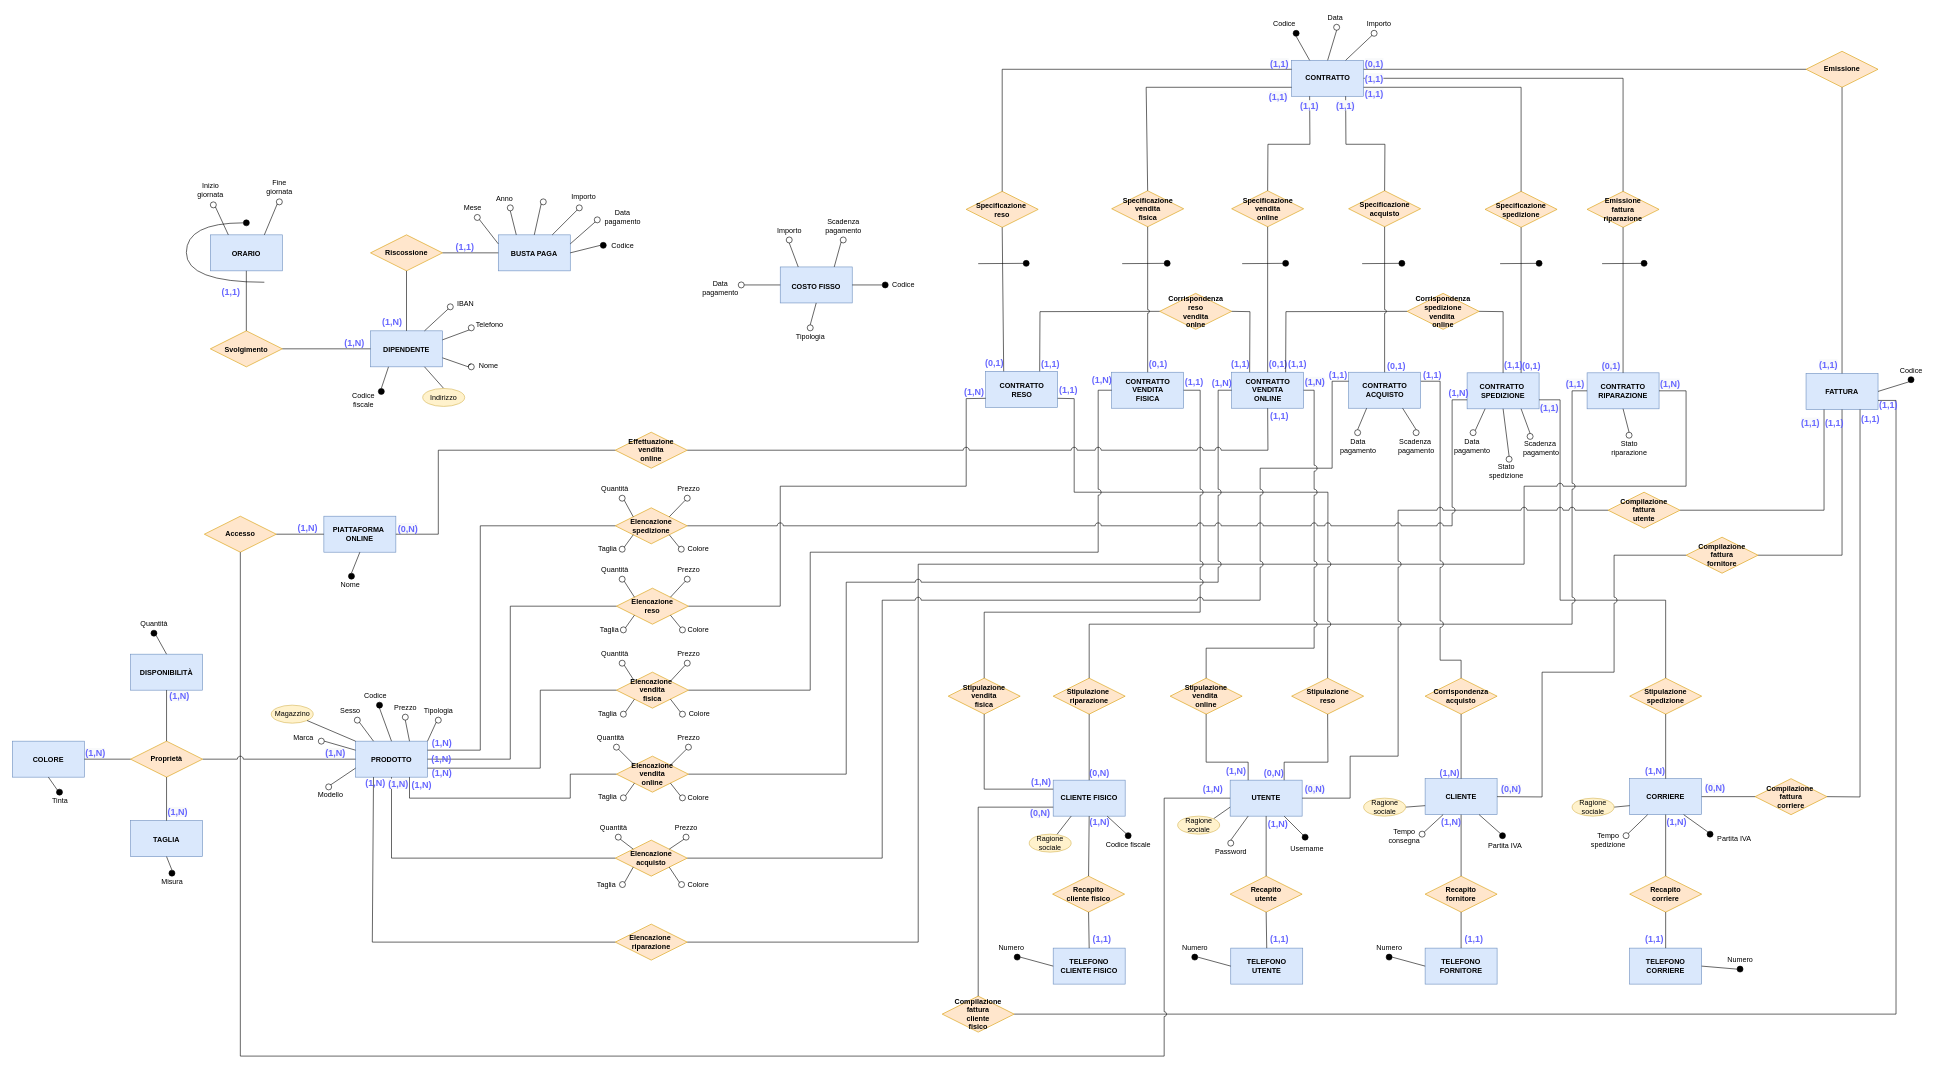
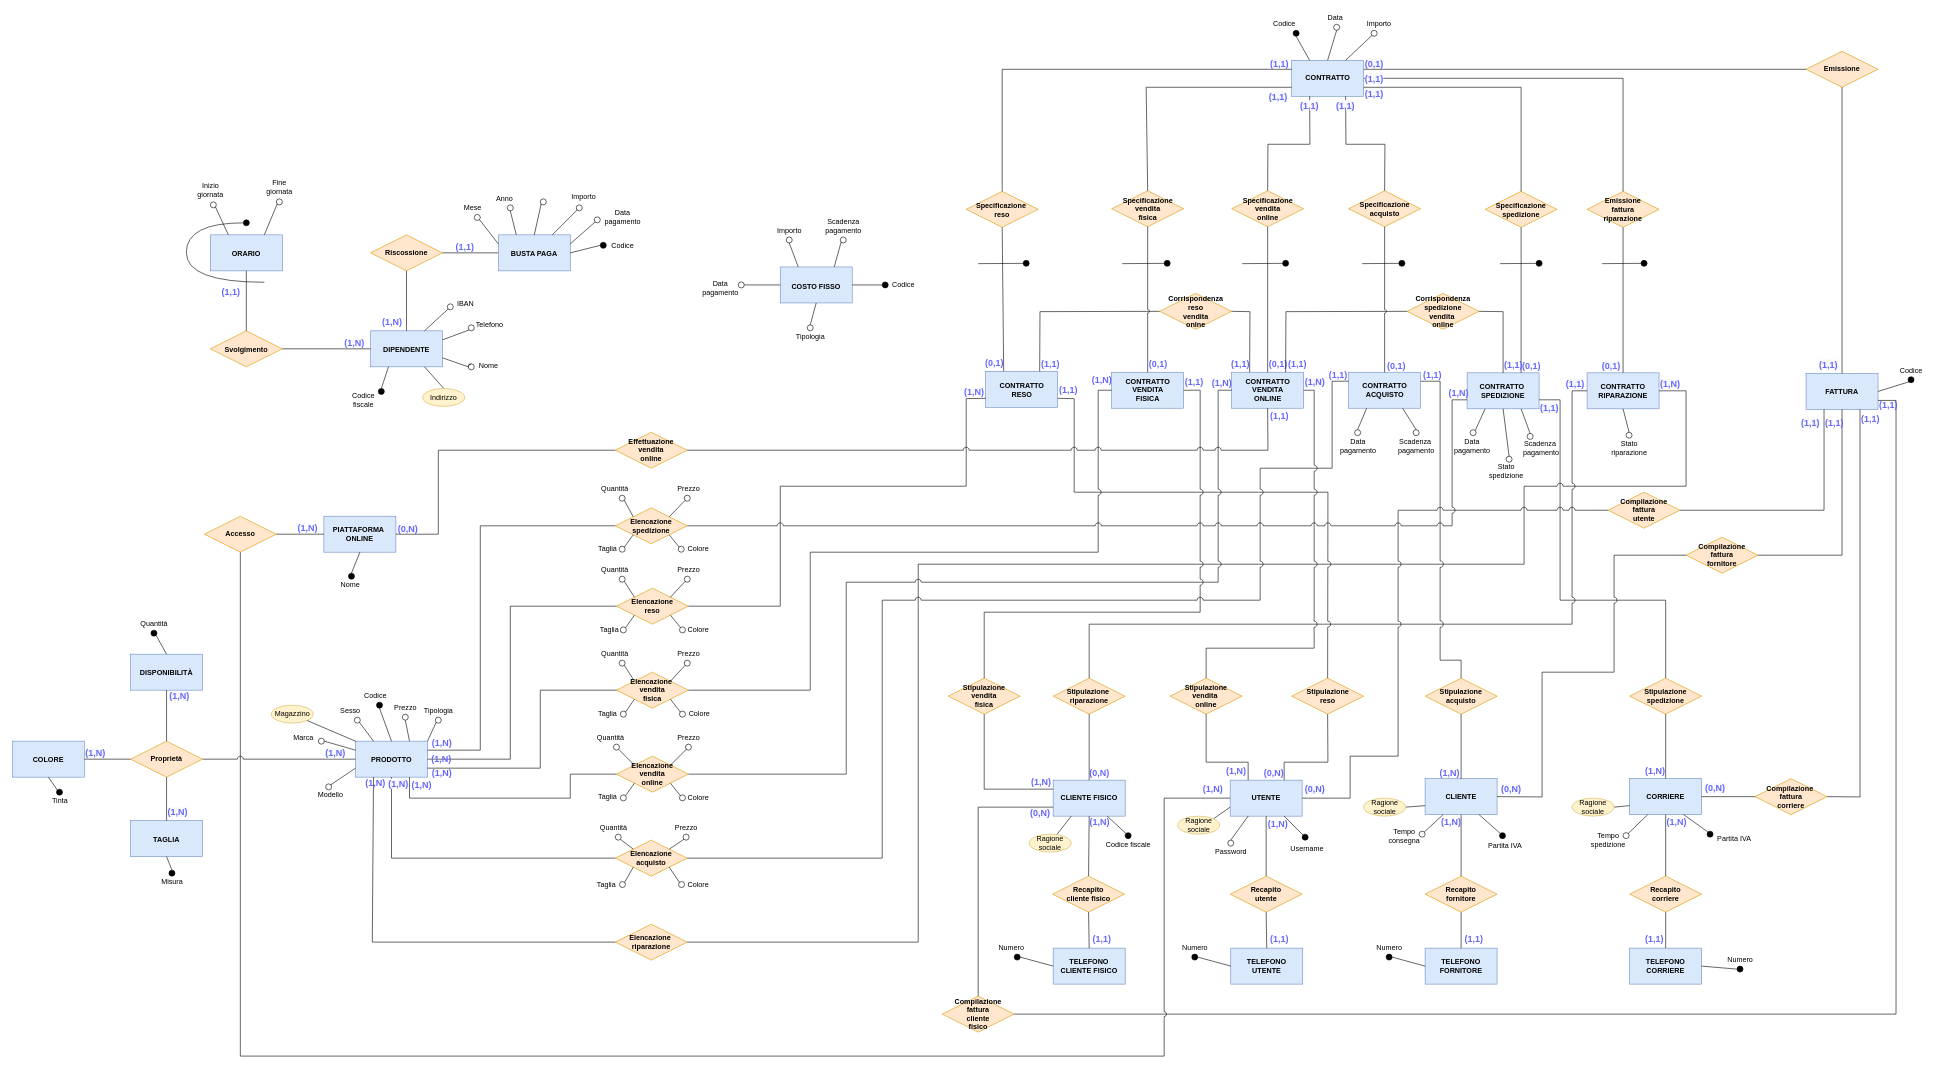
(1461, 696) -> (1461, 696)
